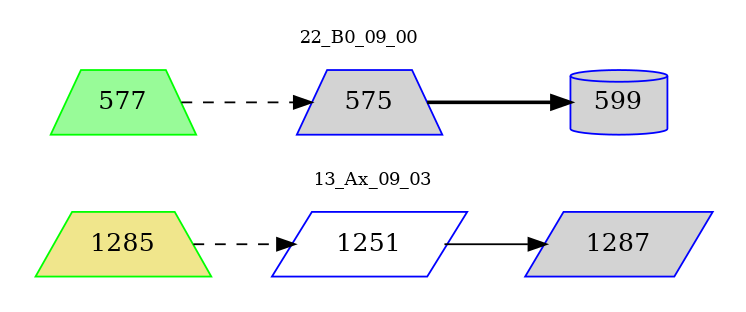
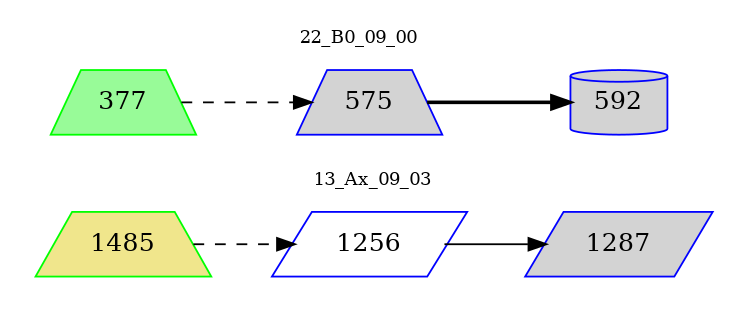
(123, 102) -> (123, 102)
(619, 102) -> (619, 102)
(123, 244) -> (123, 244)
(370, 244) -> (370, 244)
